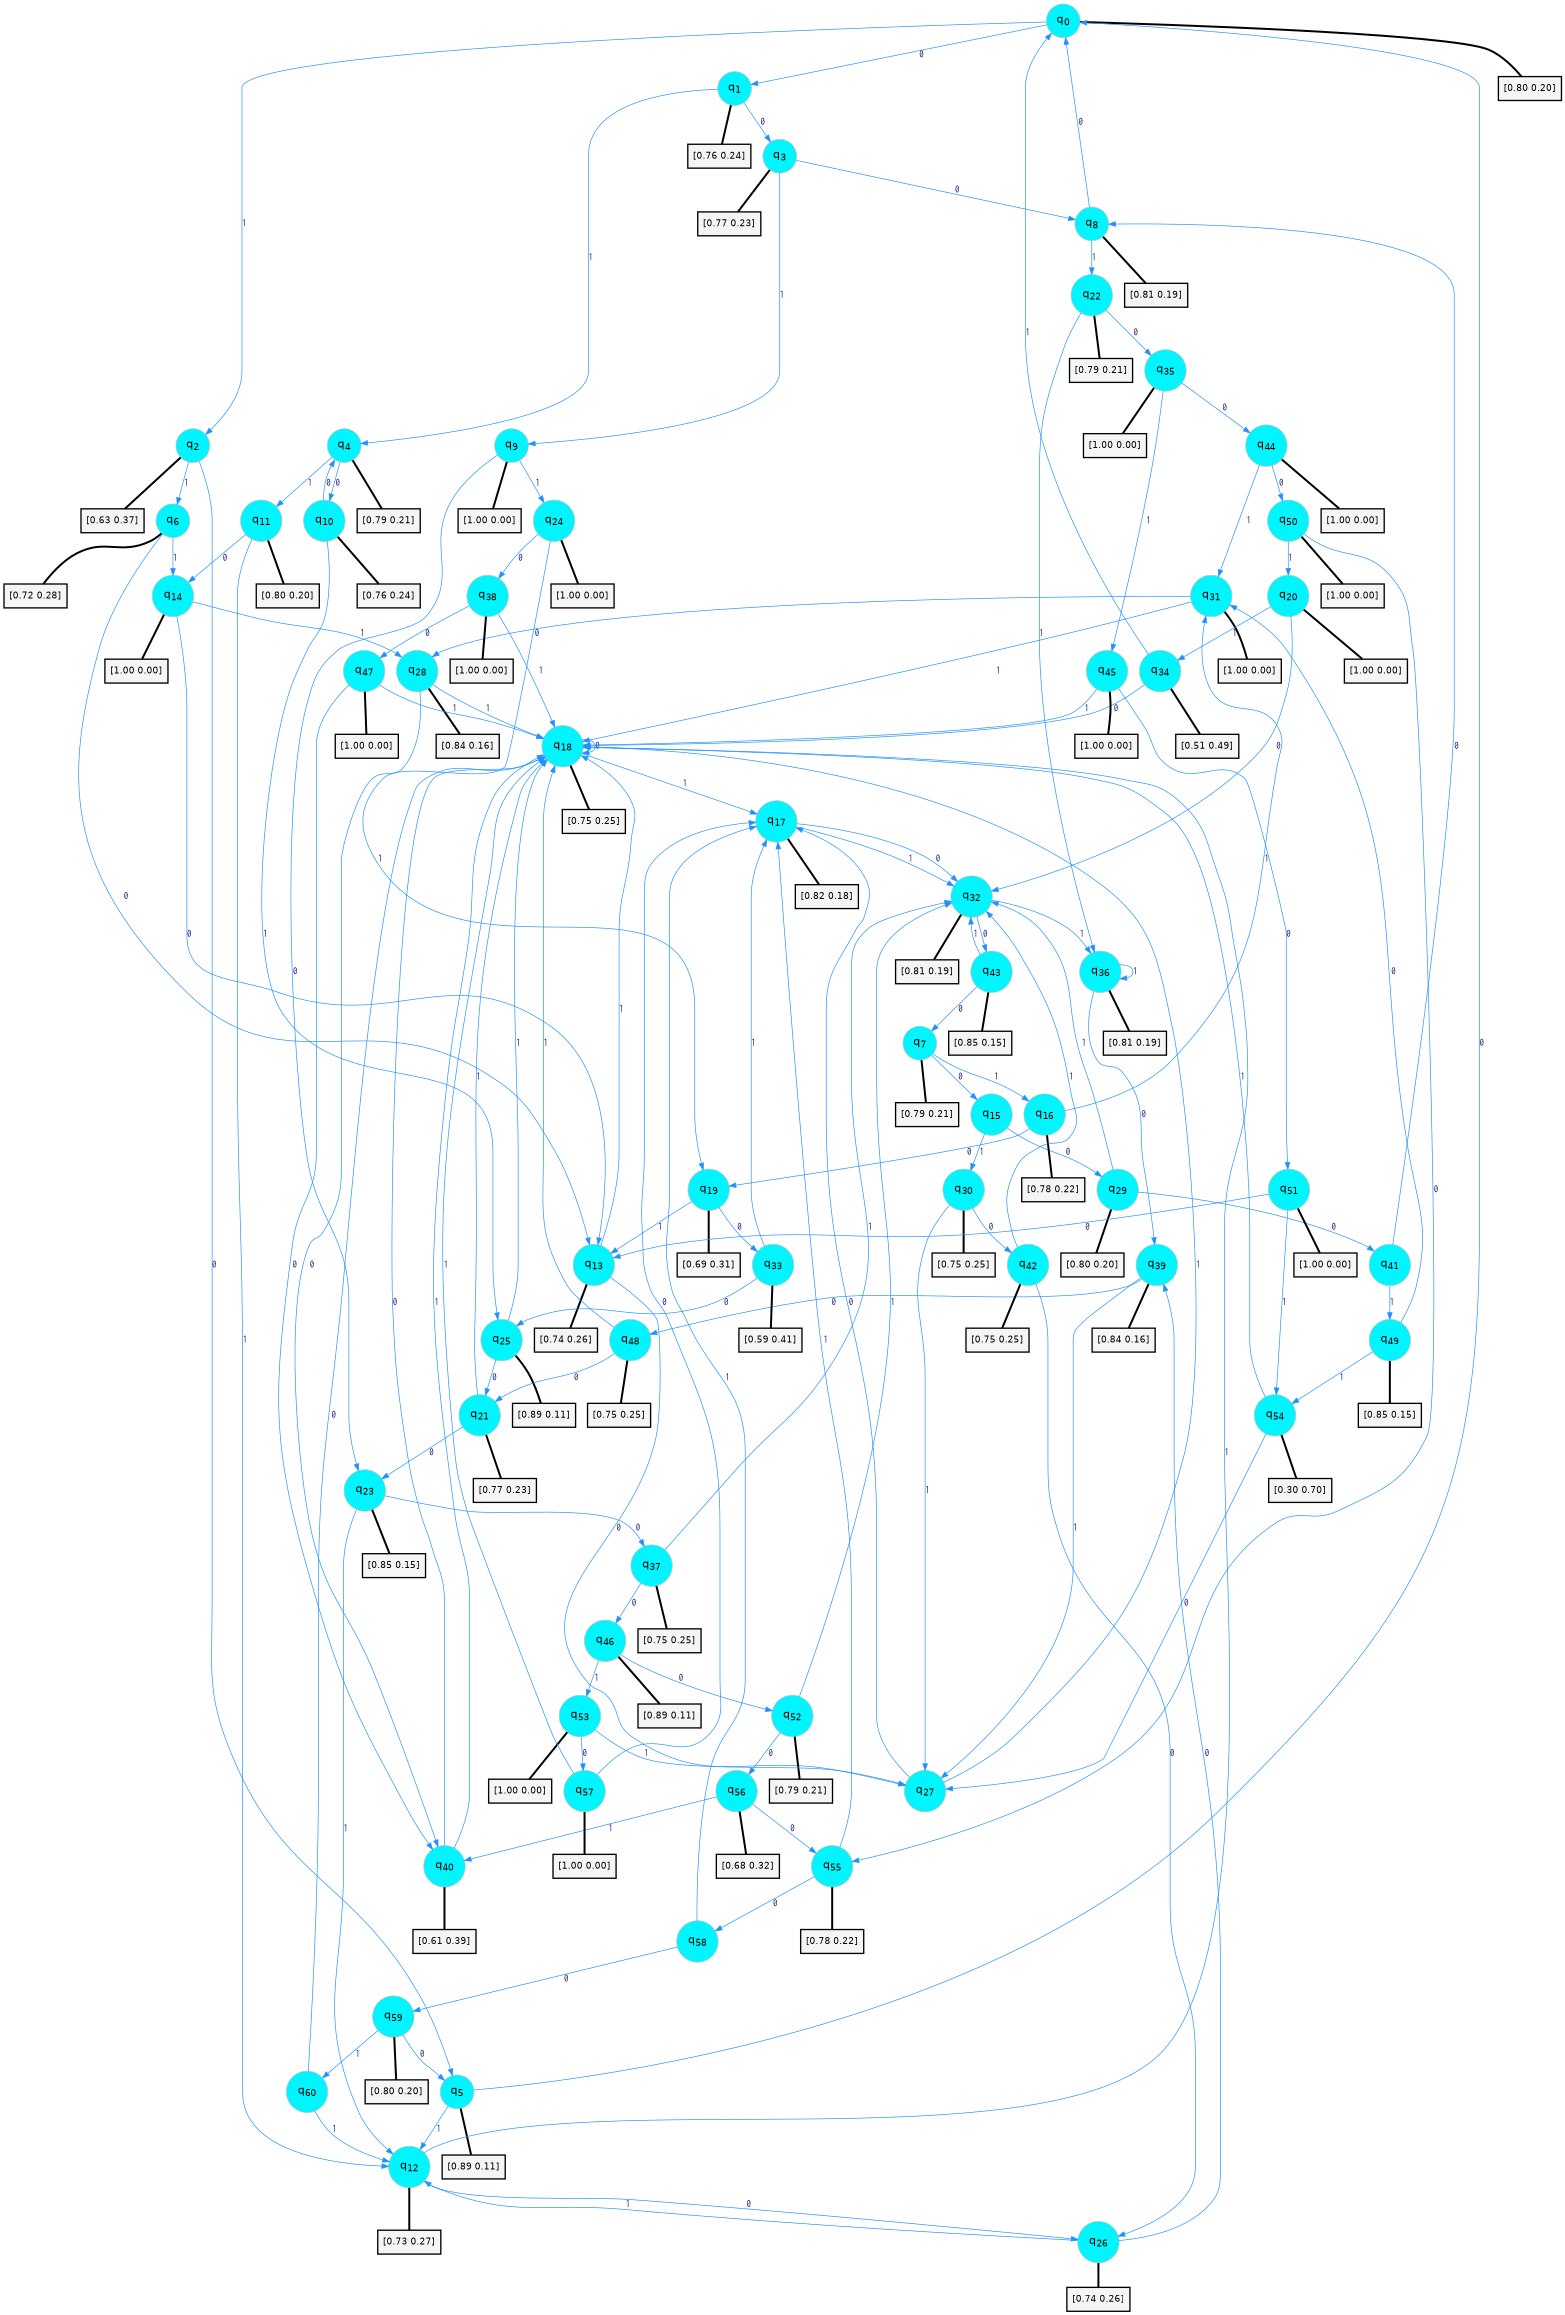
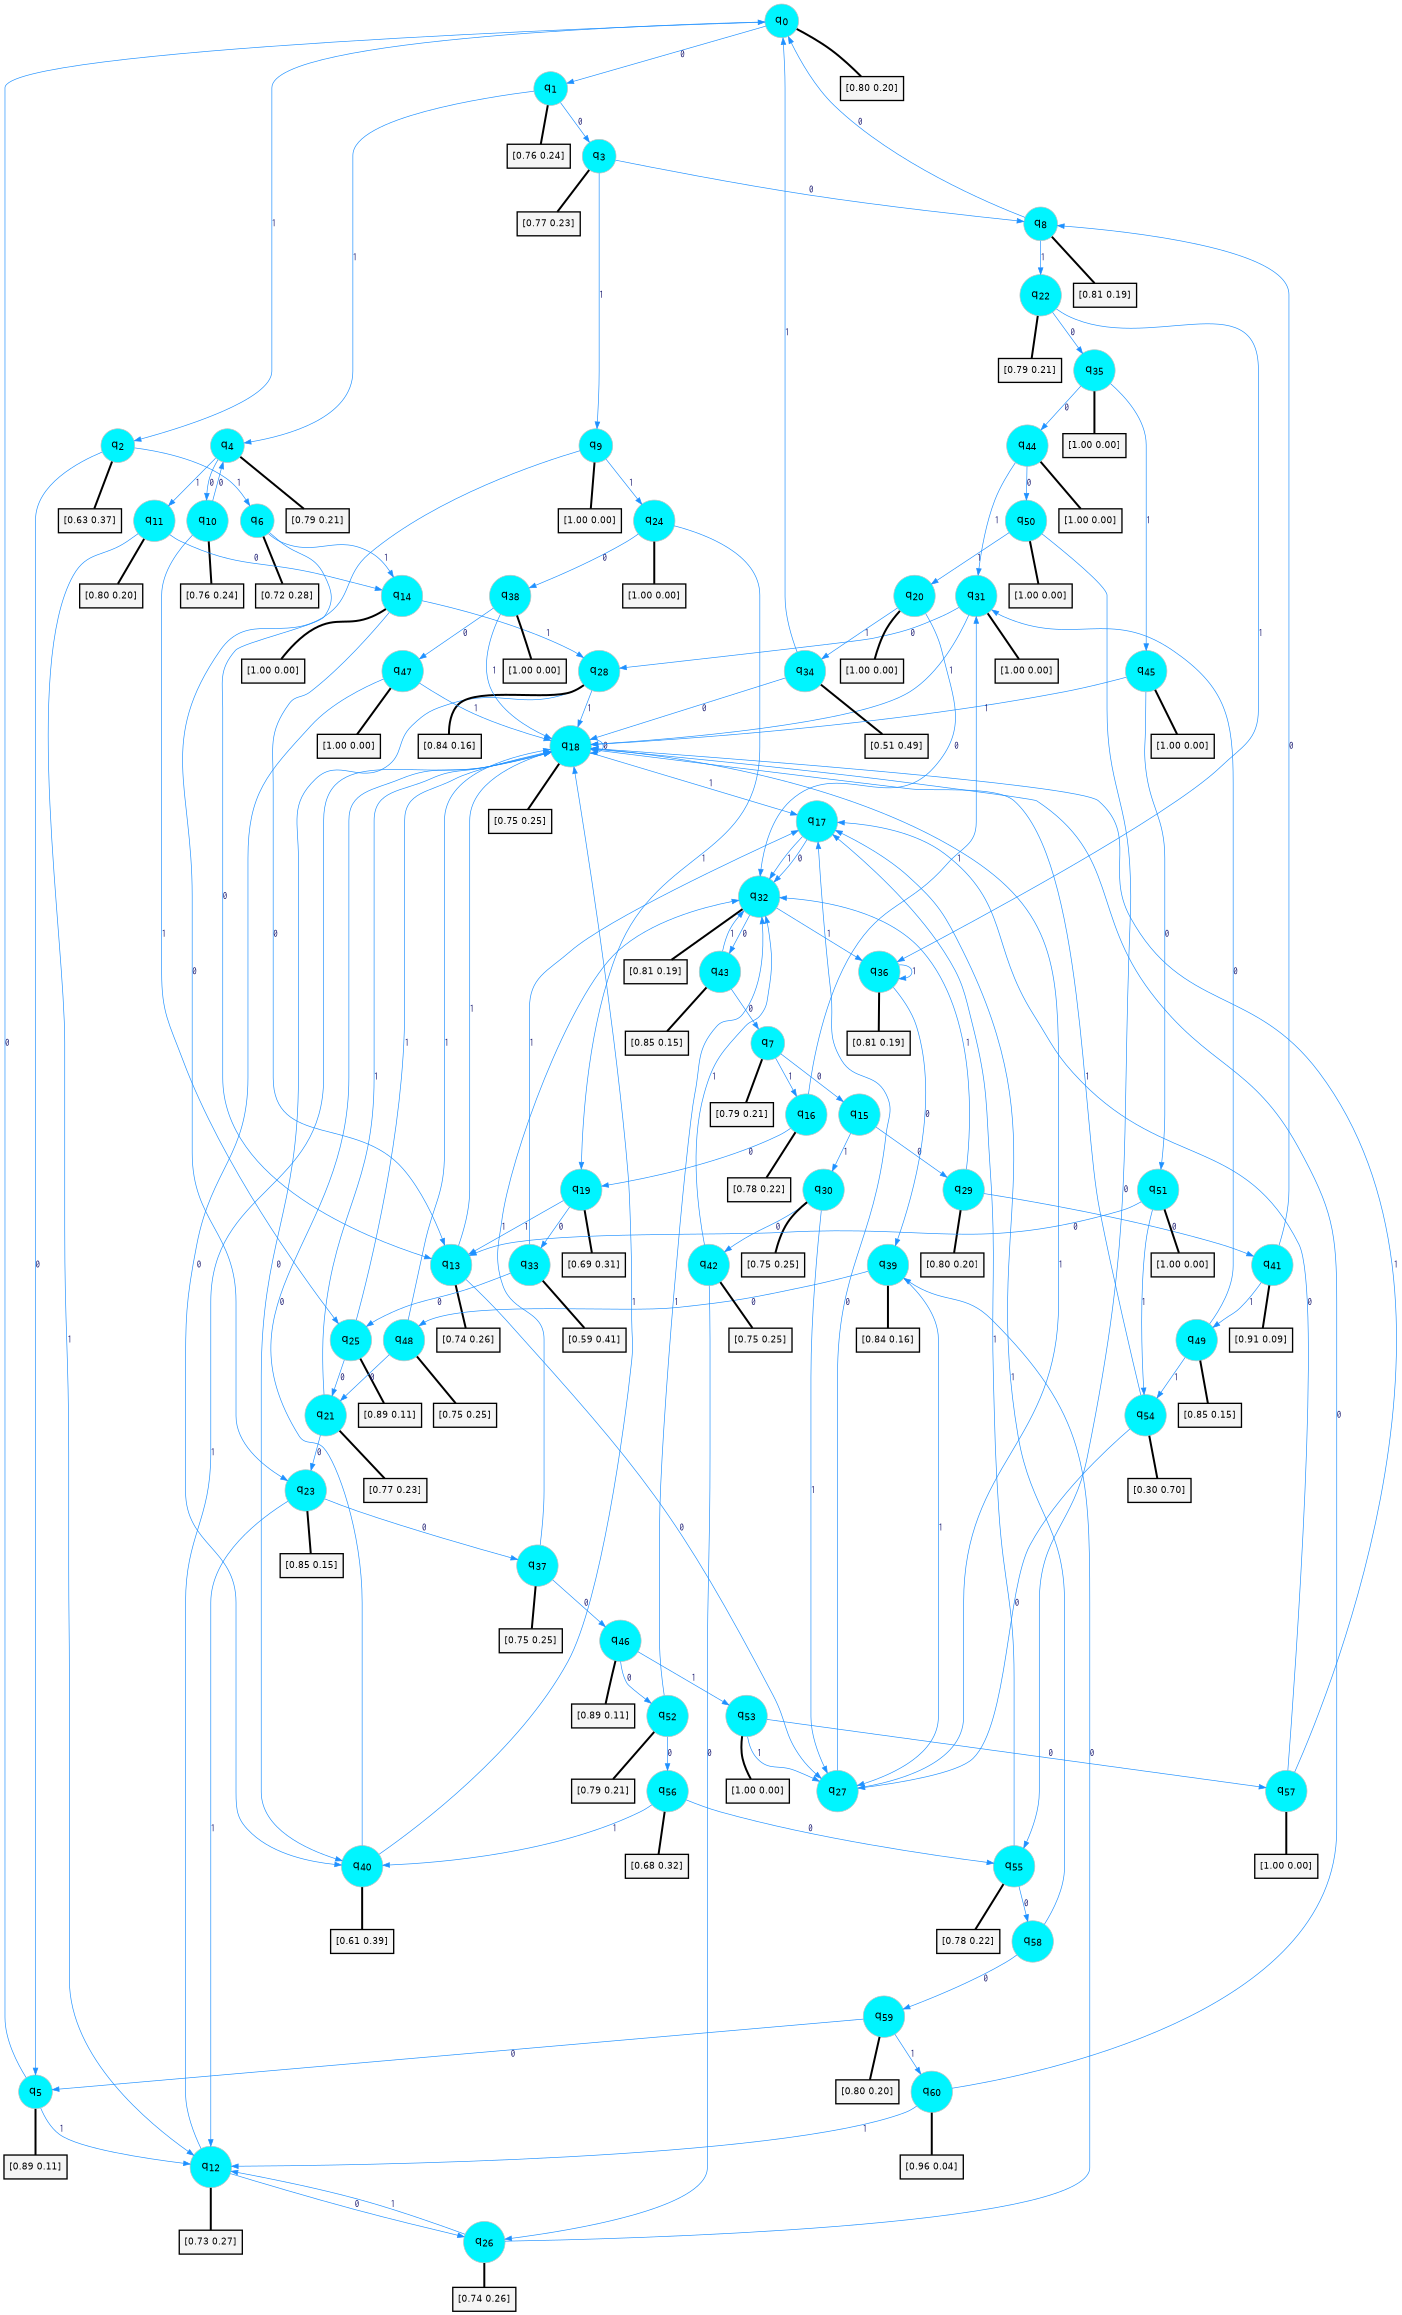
(827, 897) -> none
none -> (1261, 1340)
none -> (932, 2167)
